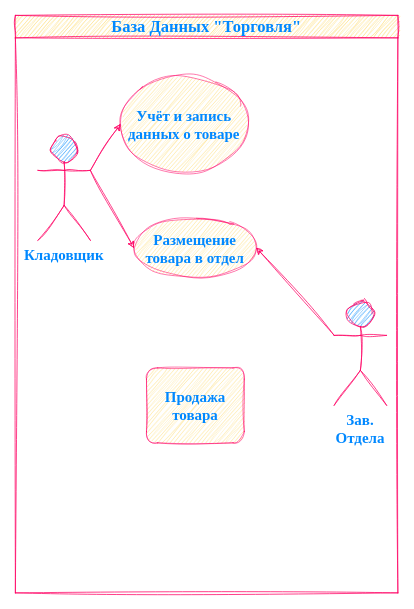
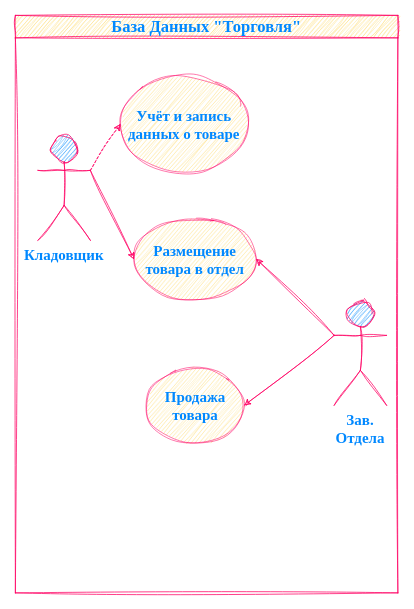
(103, 151) -> (103, 151)
(195, 248) -> (195, 259)
none -> (291, 369)
(195, 405) -> (195, 405)
